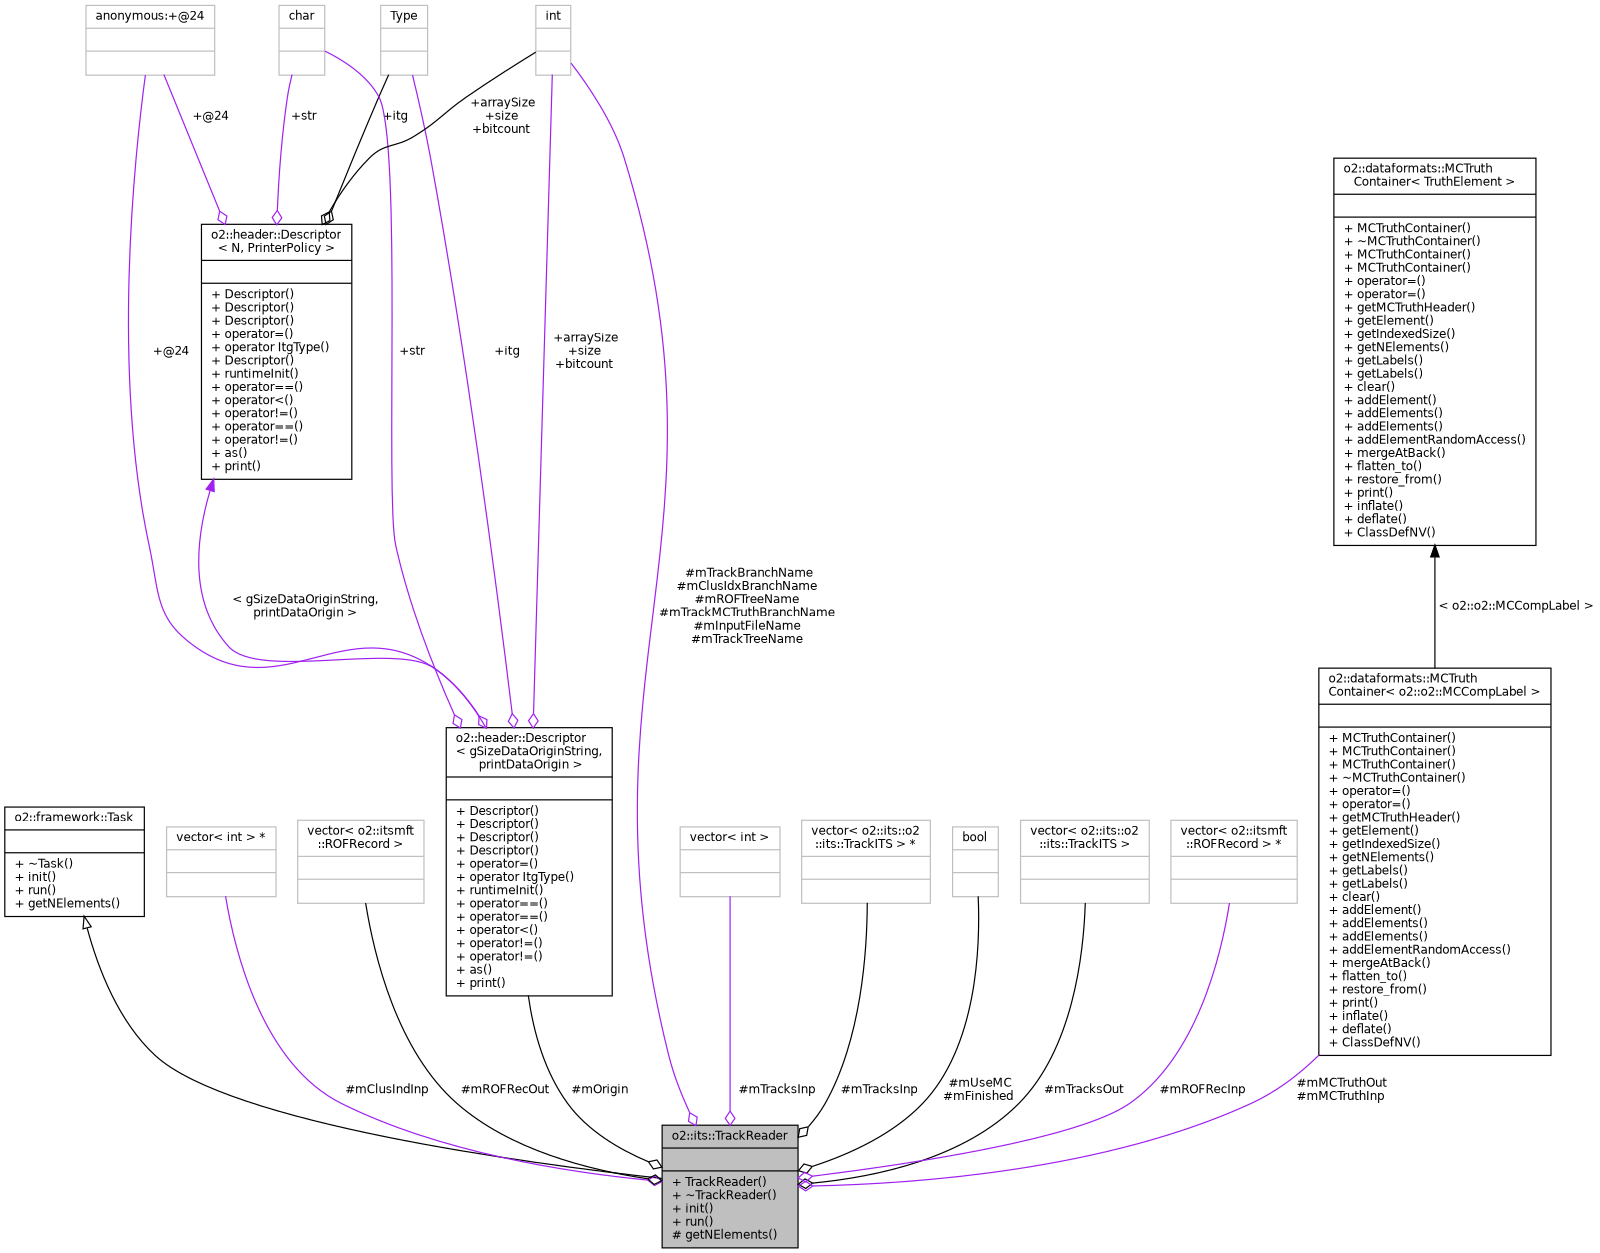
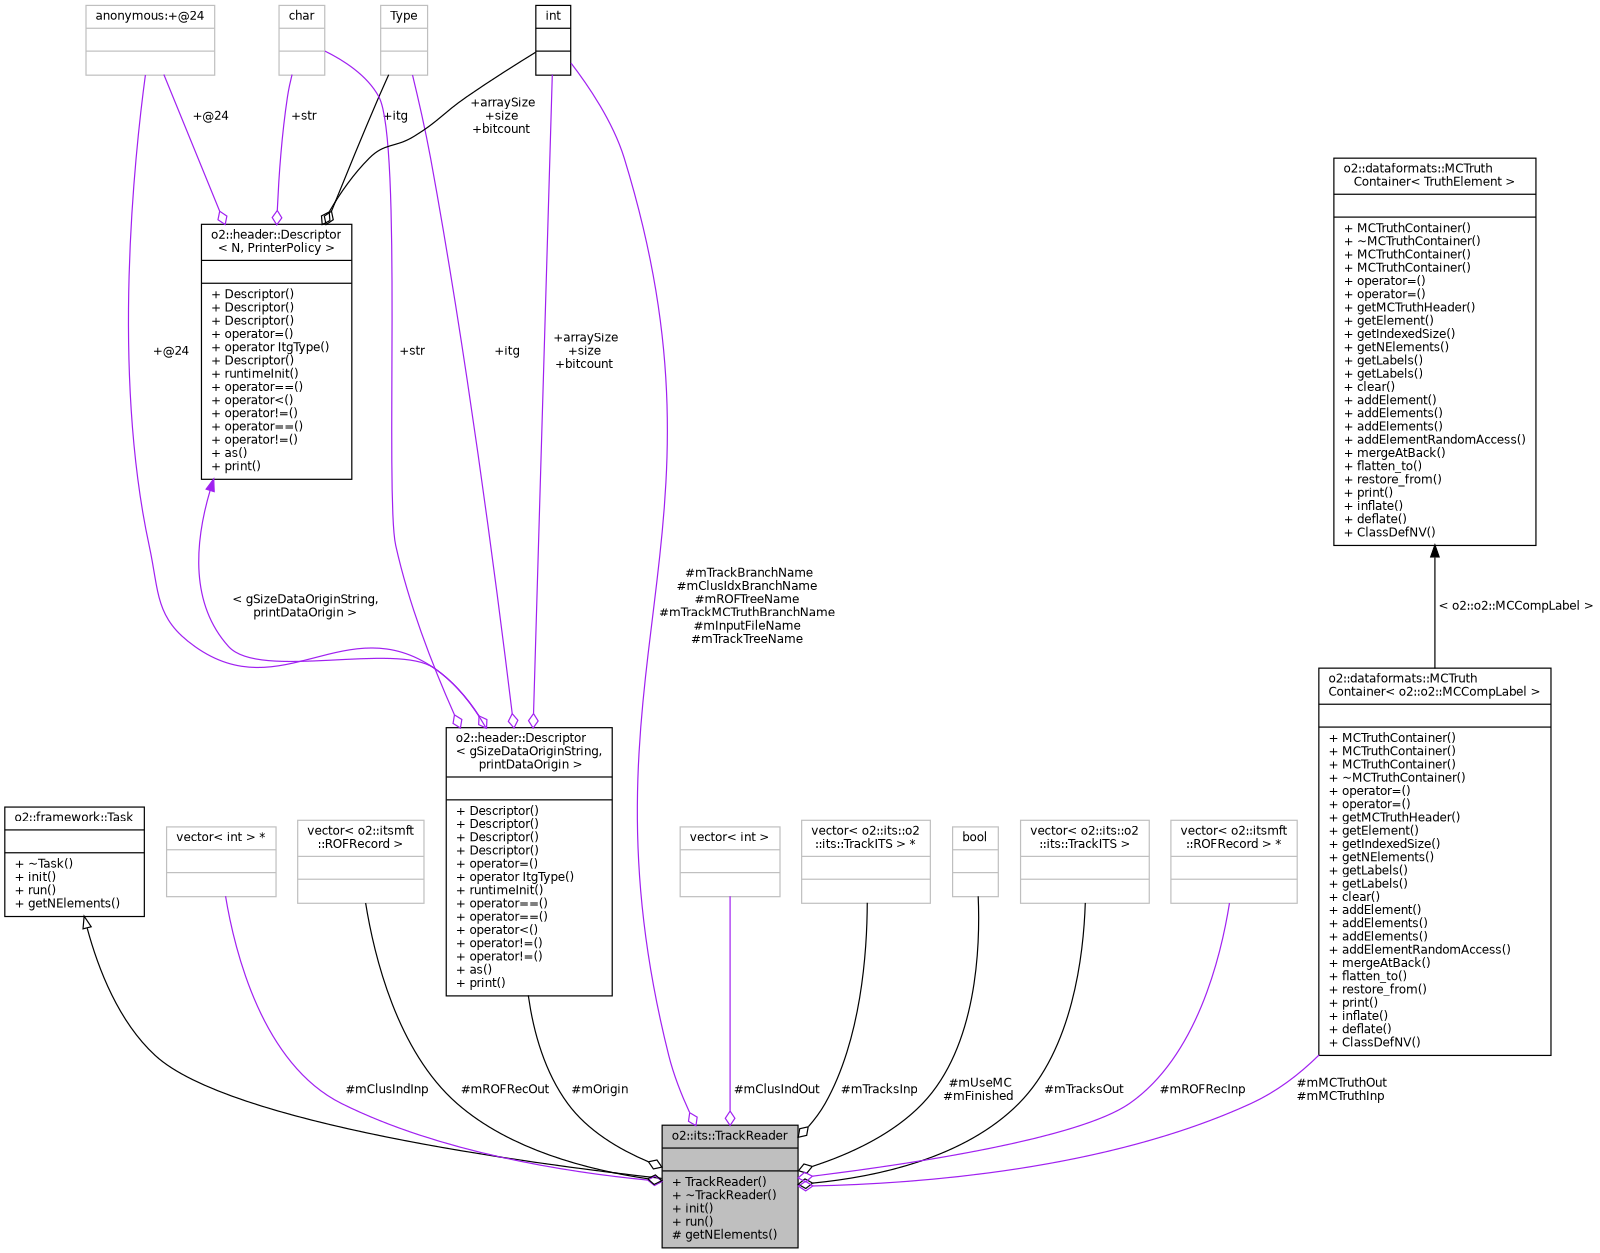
(553, 40) -> (553, 40)
(775, 1090) -> (775, 1090)
